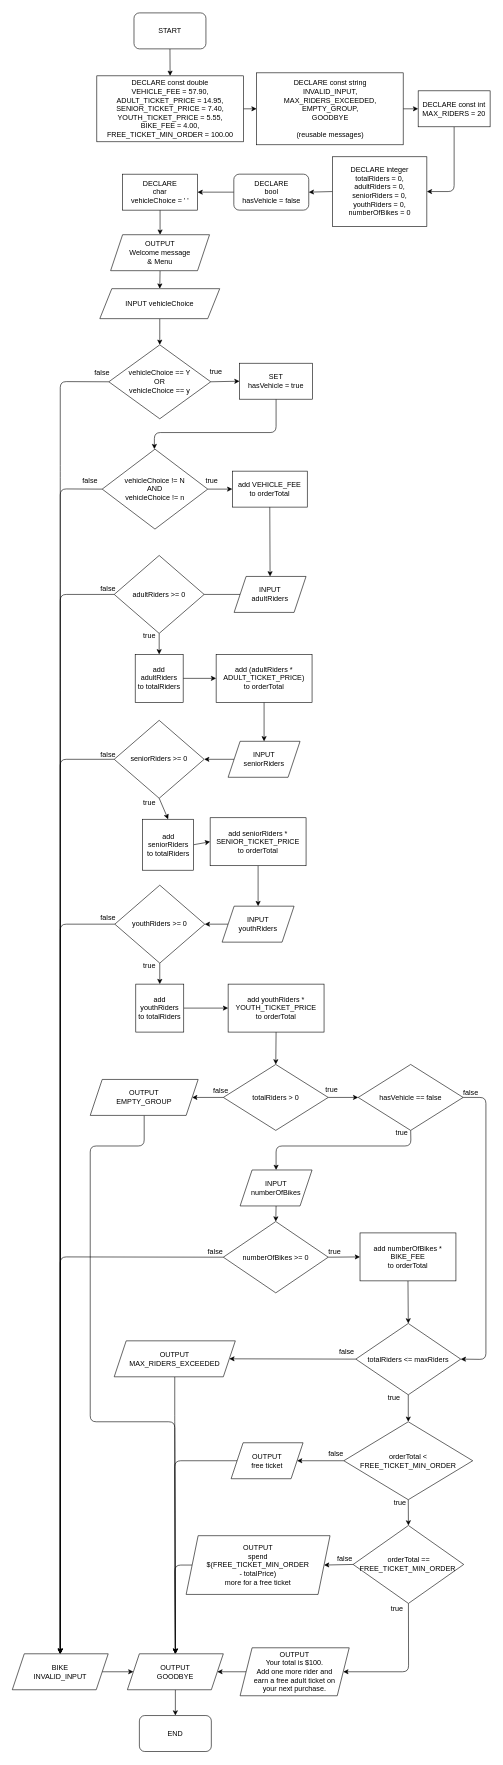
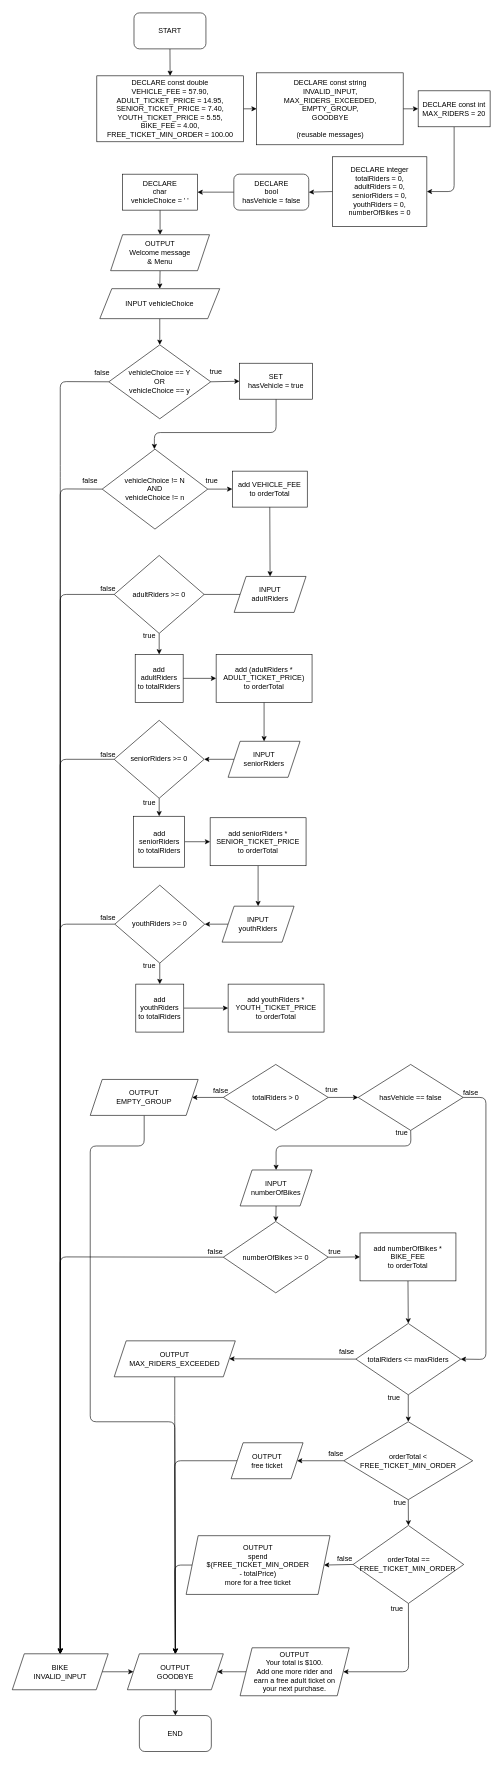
(168, 845) -> (159, 842)
(276, 1059) -> none
